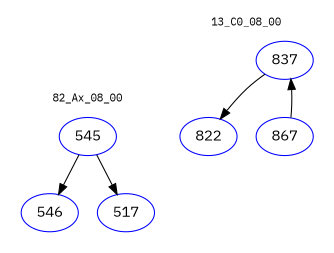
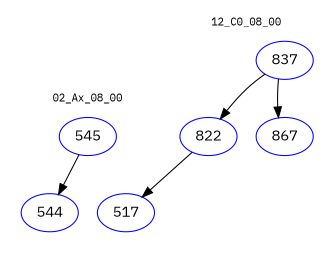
(247, 23) -> (247, 23)
(88, 99) -> (88, 99)
(292, 104) -> (278, 93)
(104, 170) -> (171, 171)
(50, 213) -> (50, 213)
